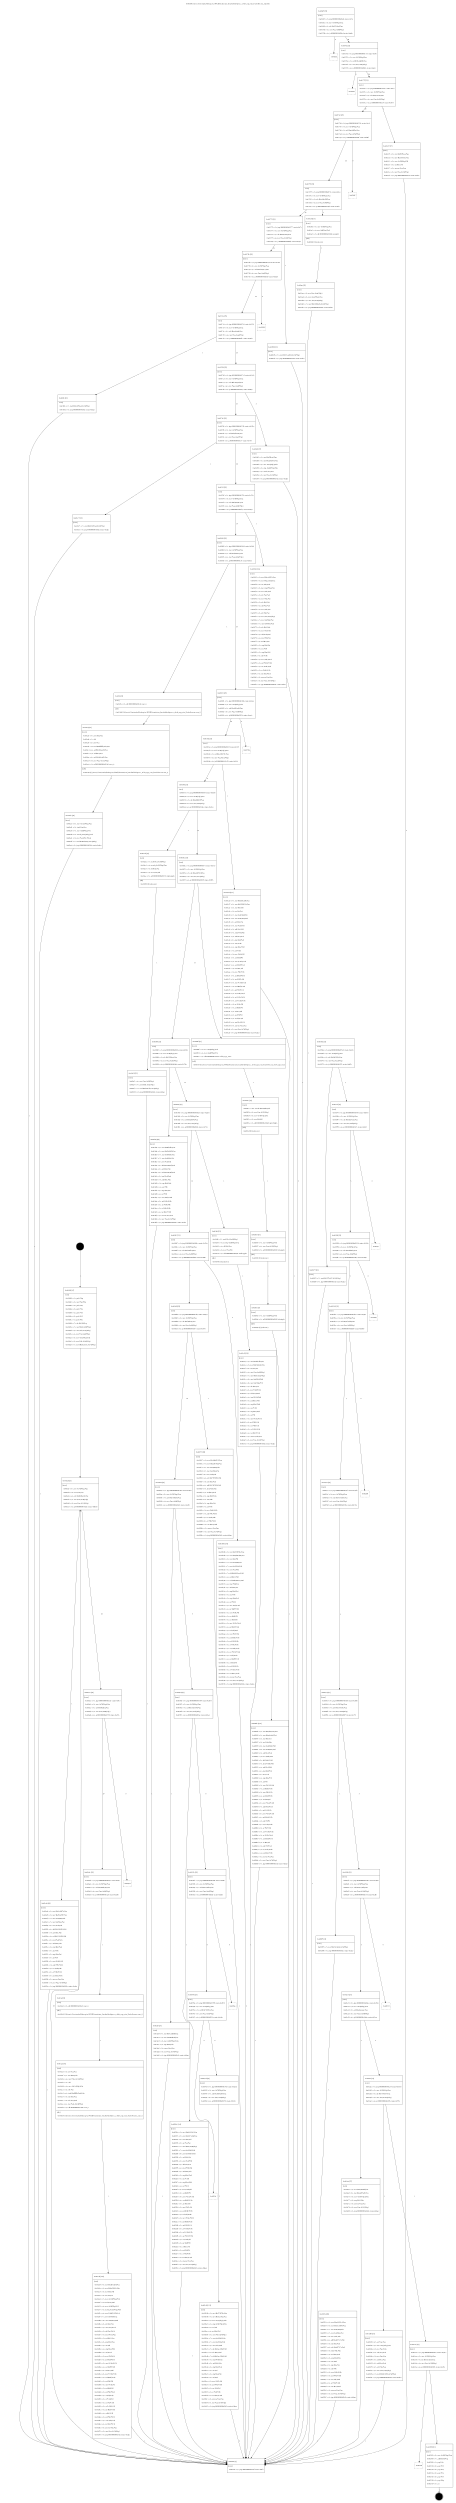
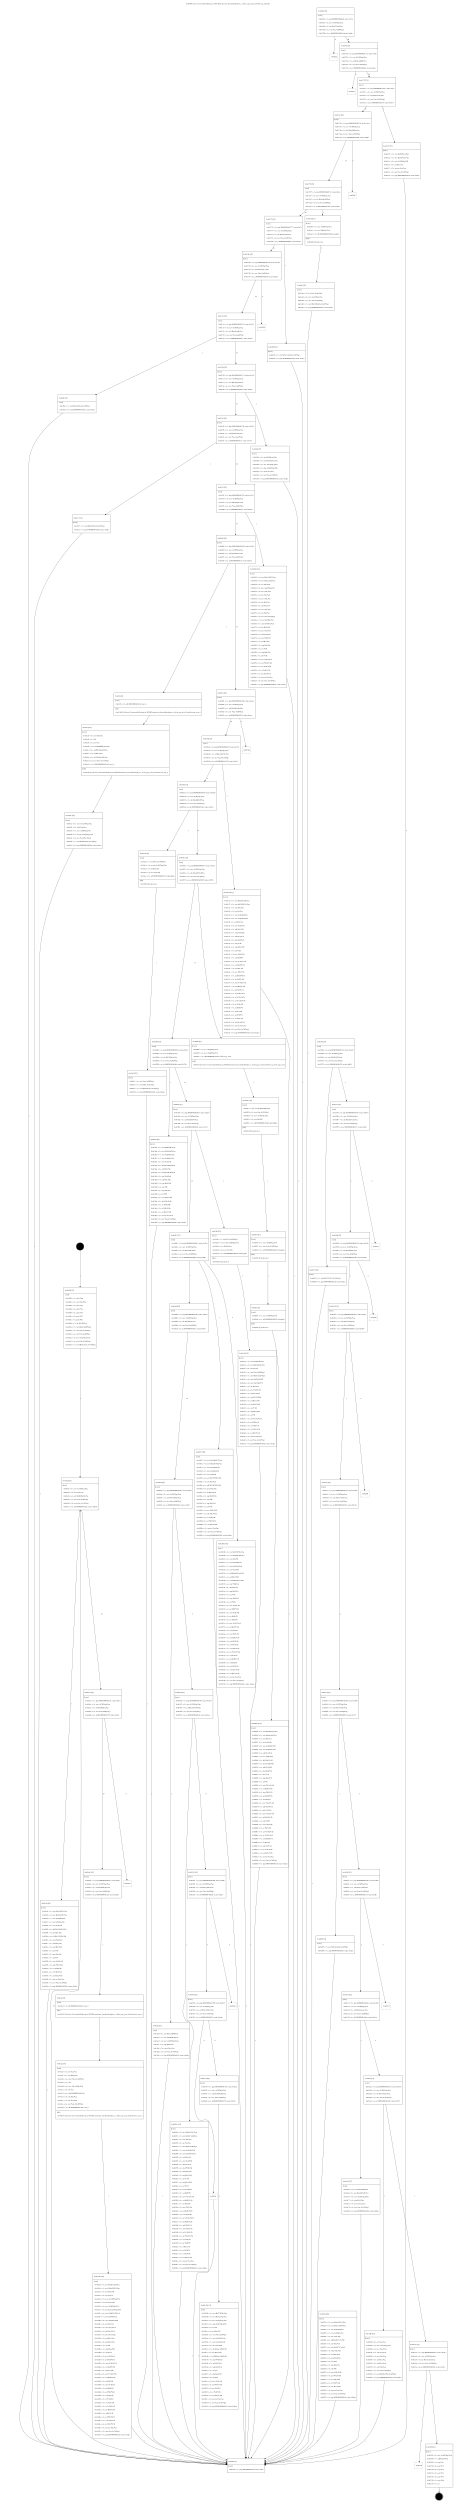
(199, 1390) -> (219, 1353)
(236, 2433) -> (194, 2332)
